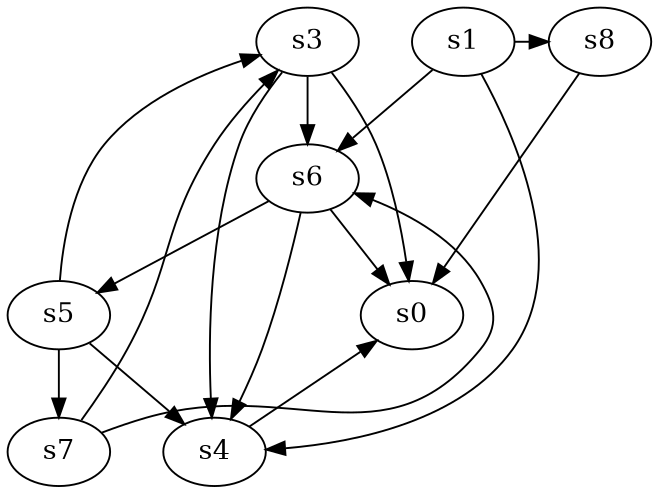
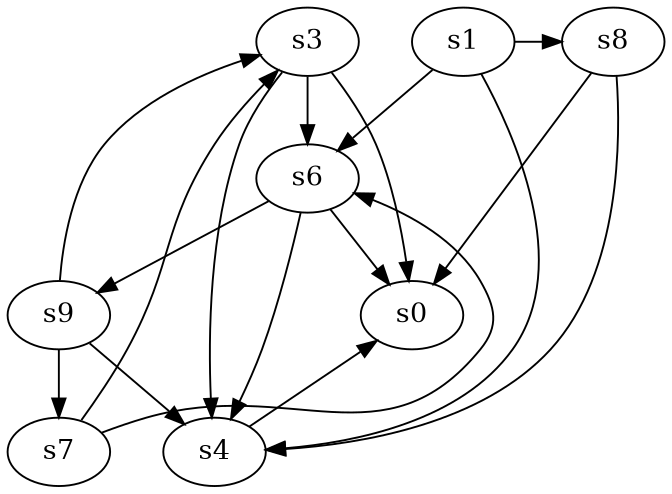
(59, 315) -> (59, 315)
none -> (550, 350)
